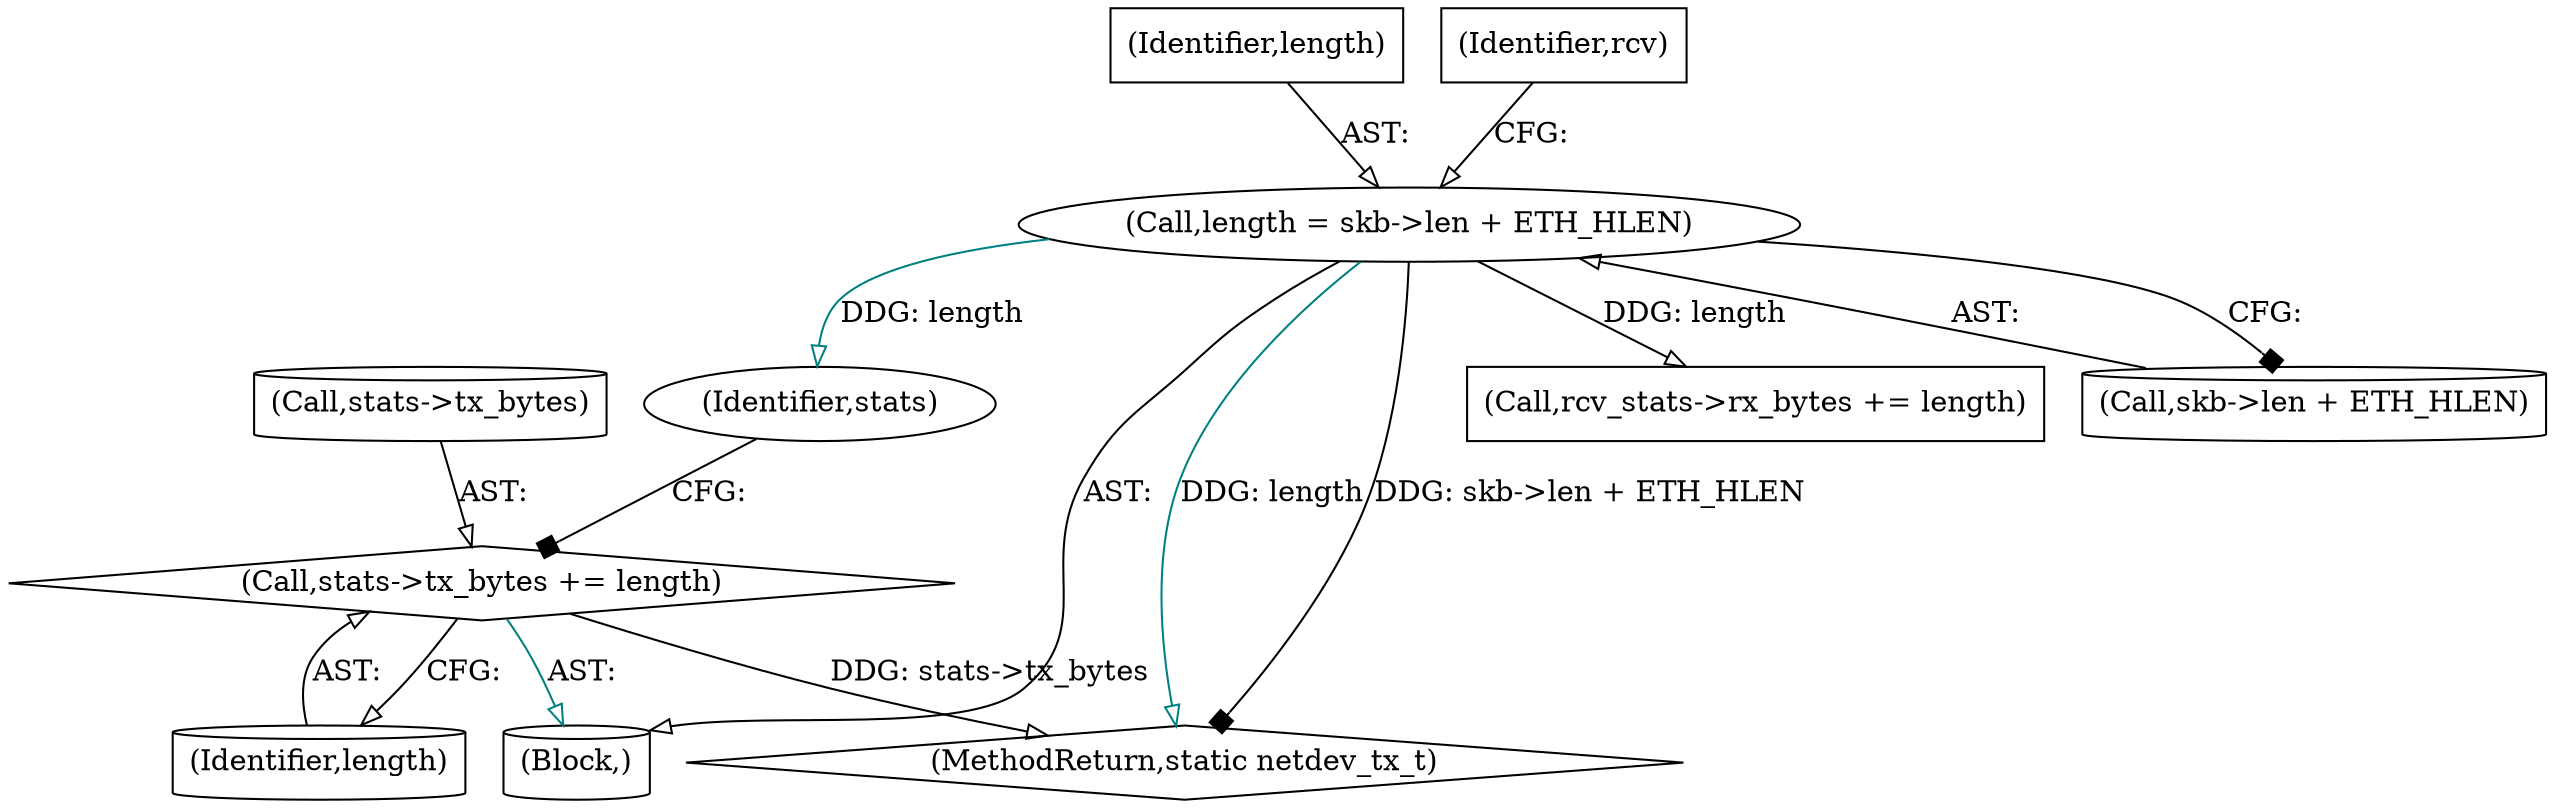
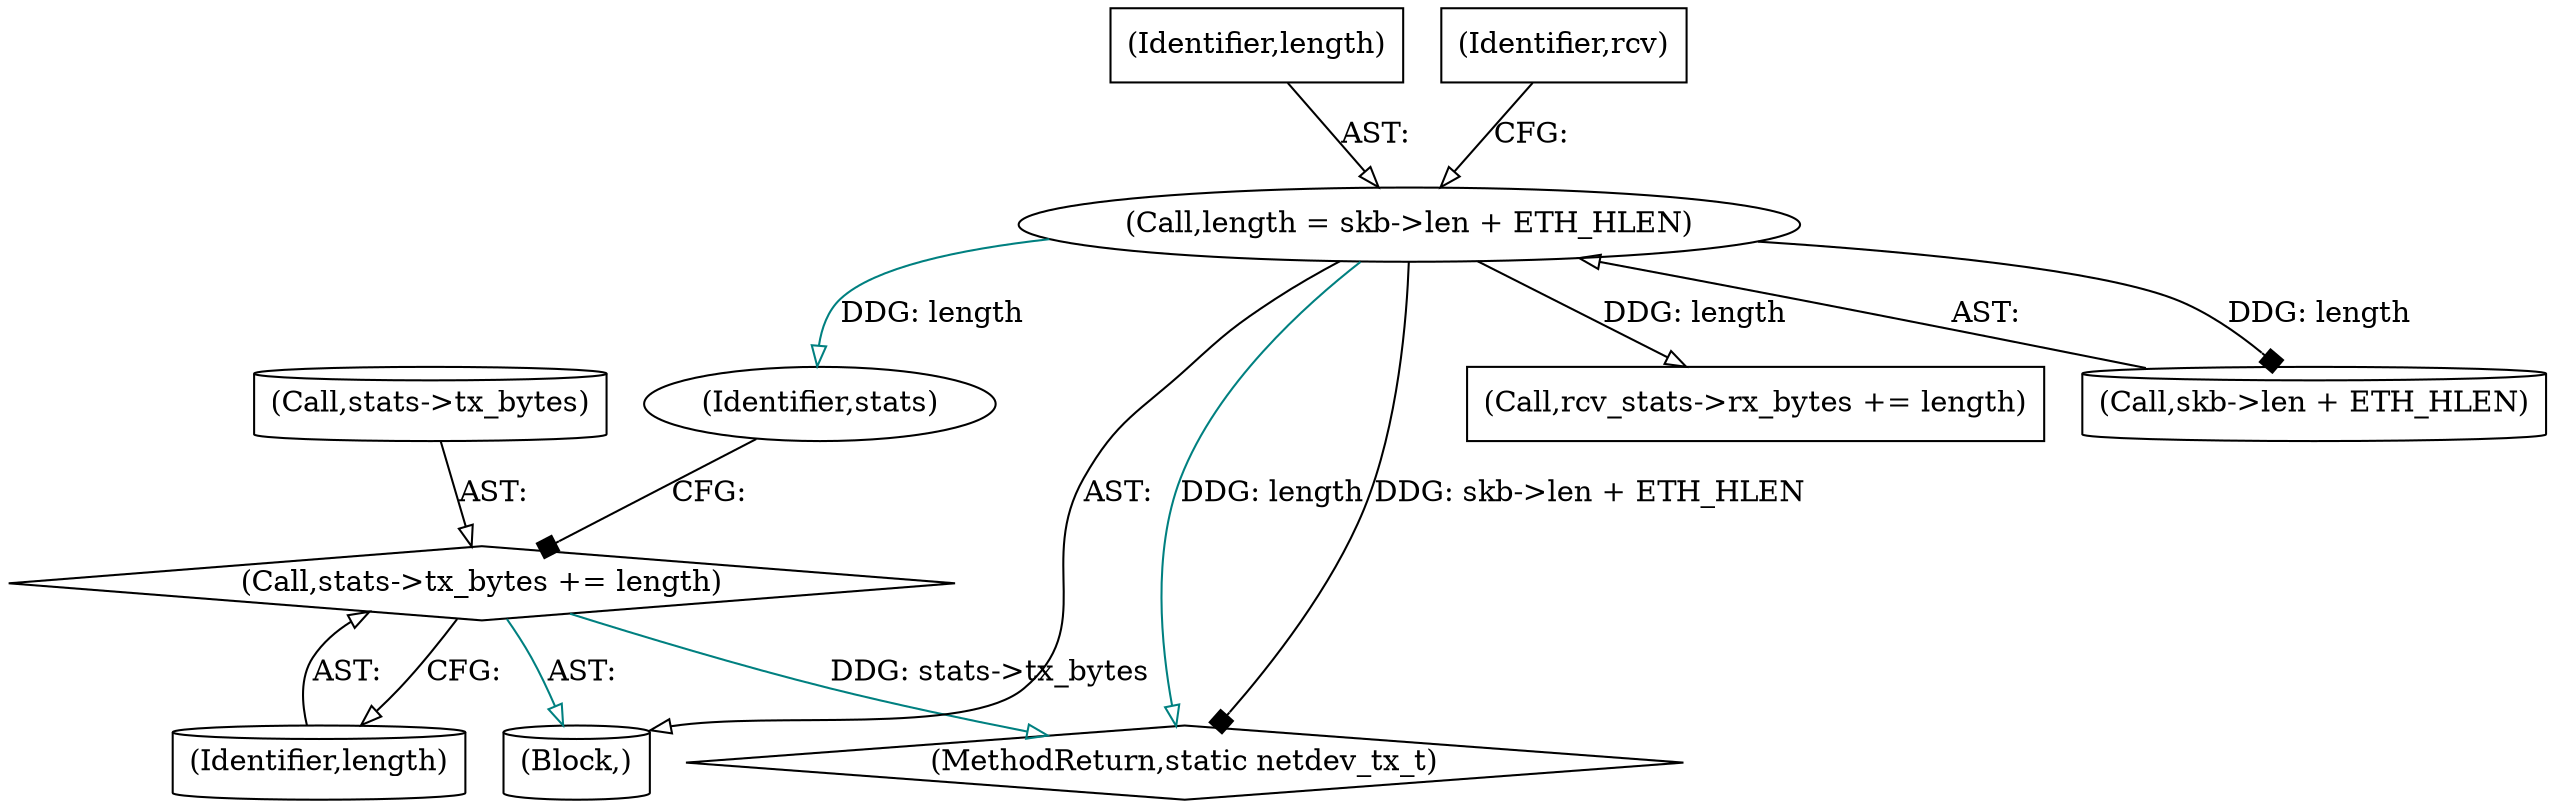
(2270, 314) -> (2319, 314)
(797, 680) -> (797, 680)
